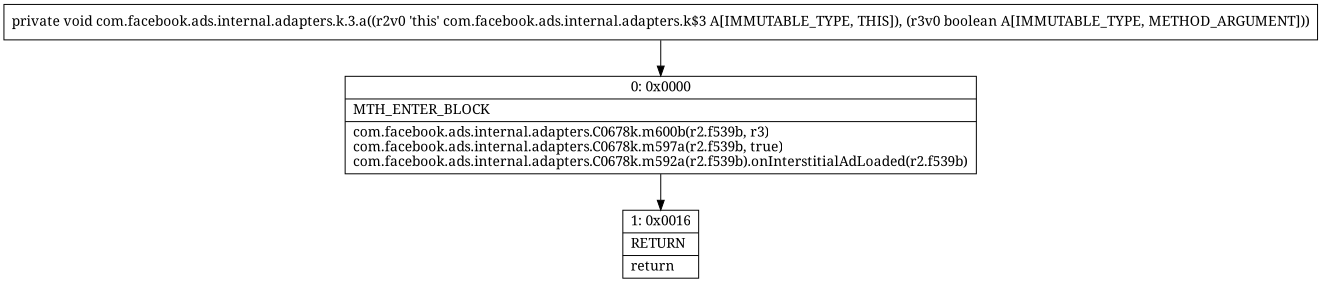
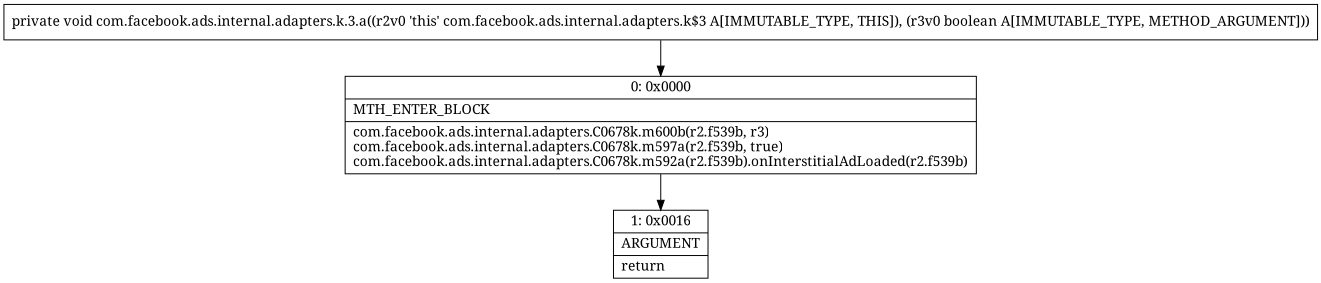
(658, 244) -> (661, 244)
